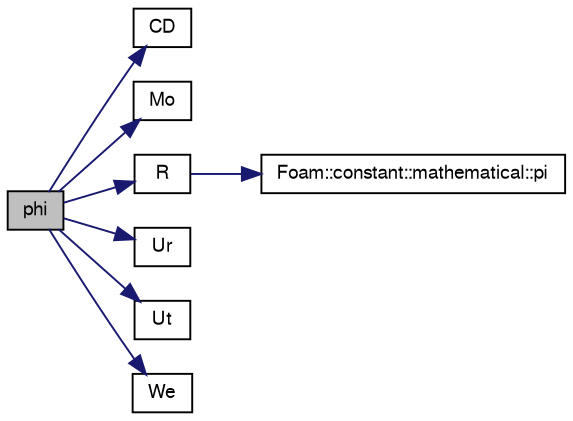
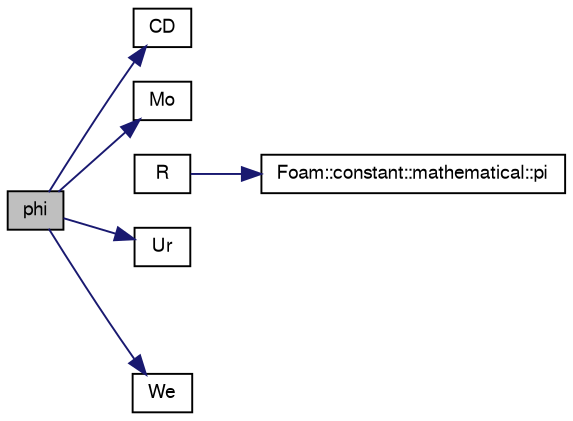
(90, 195) -> none
(162, 320) -> none
